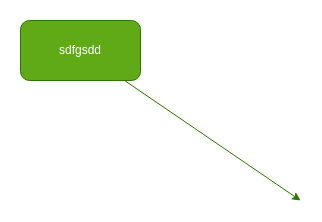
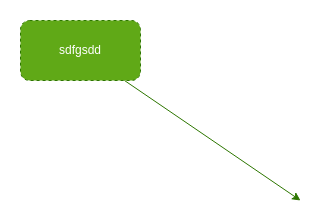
(81, 51) -> (81, 51)
